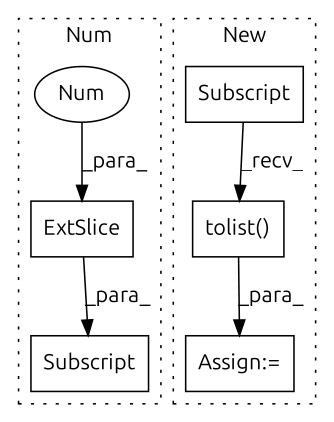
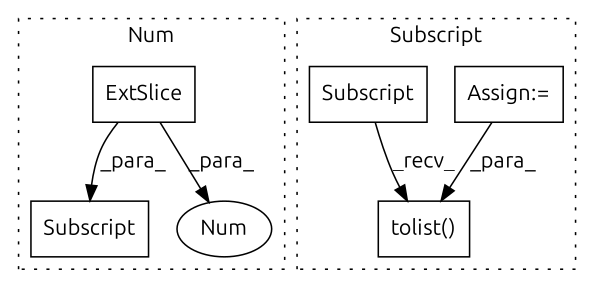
(244, 36) -> (436, 36)
(82, 154) -> (180, 156)
(239, 289) -> (471, 155)
